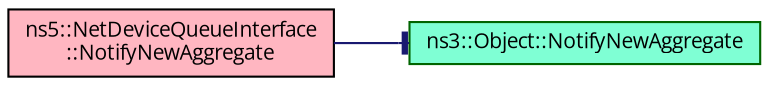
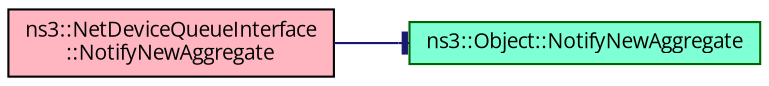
(171, 43) -> (171, 43)
